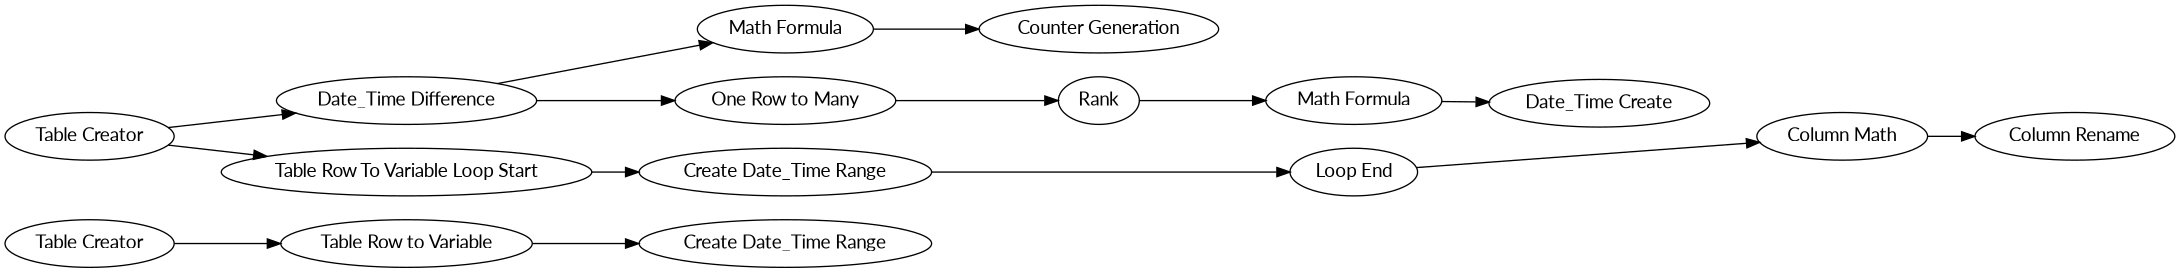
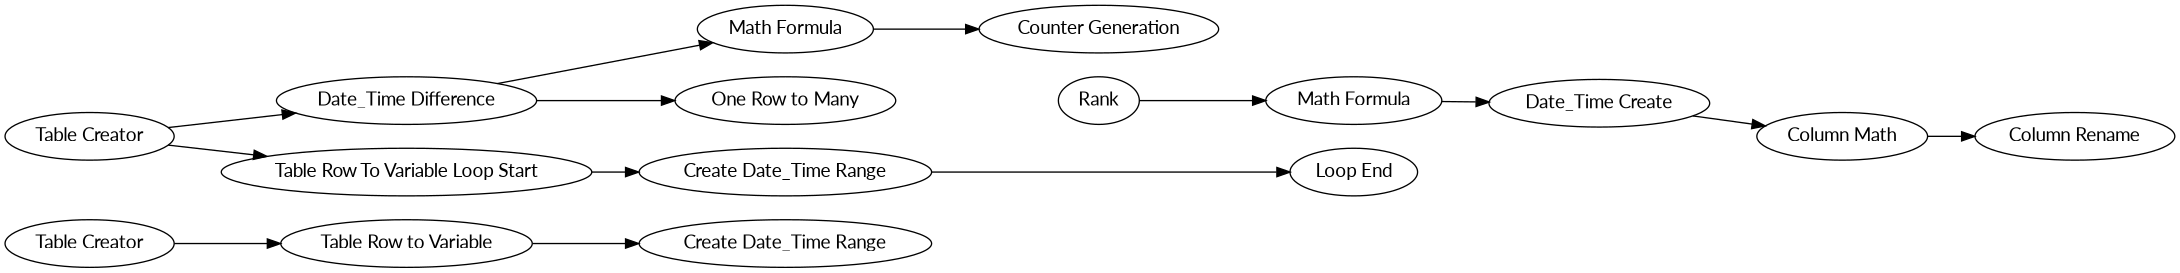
(970, 101) -> none
(1582, 155) -> (1723, 120)
